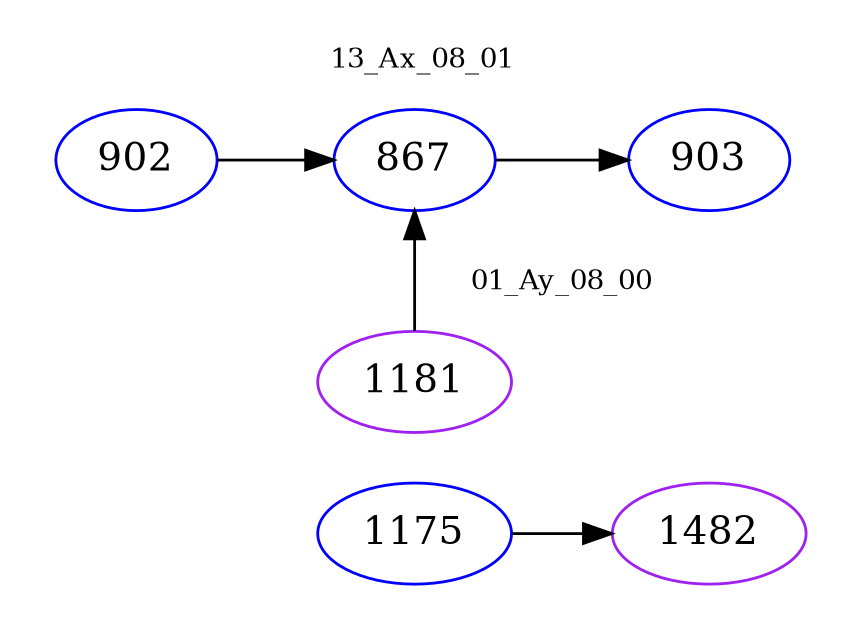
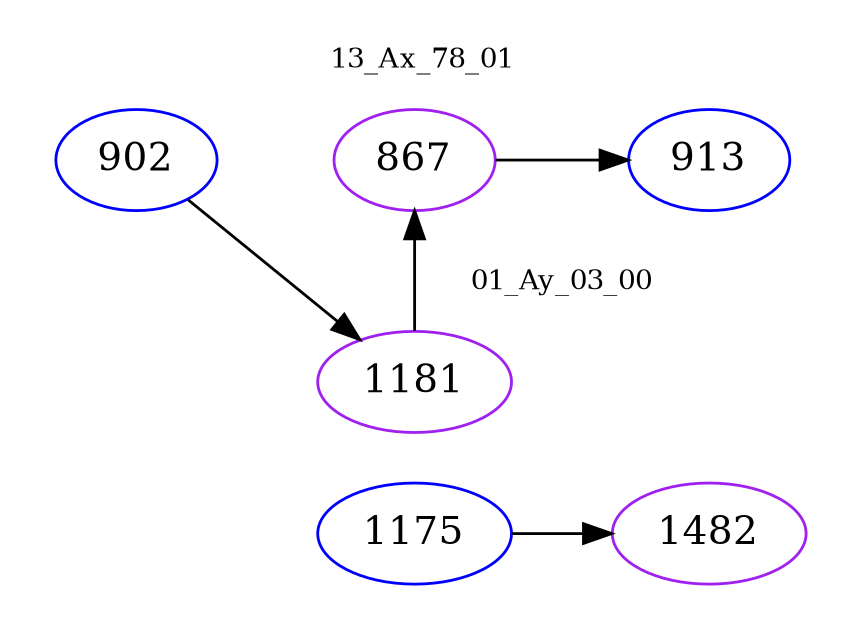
(423, 60) -> (423, 60)
(261, 160) -> (263, 261)
(415, 160) -> (415, 160)
(709, 160) -> (709, 160)
(562, 282) -> (562, 282)
